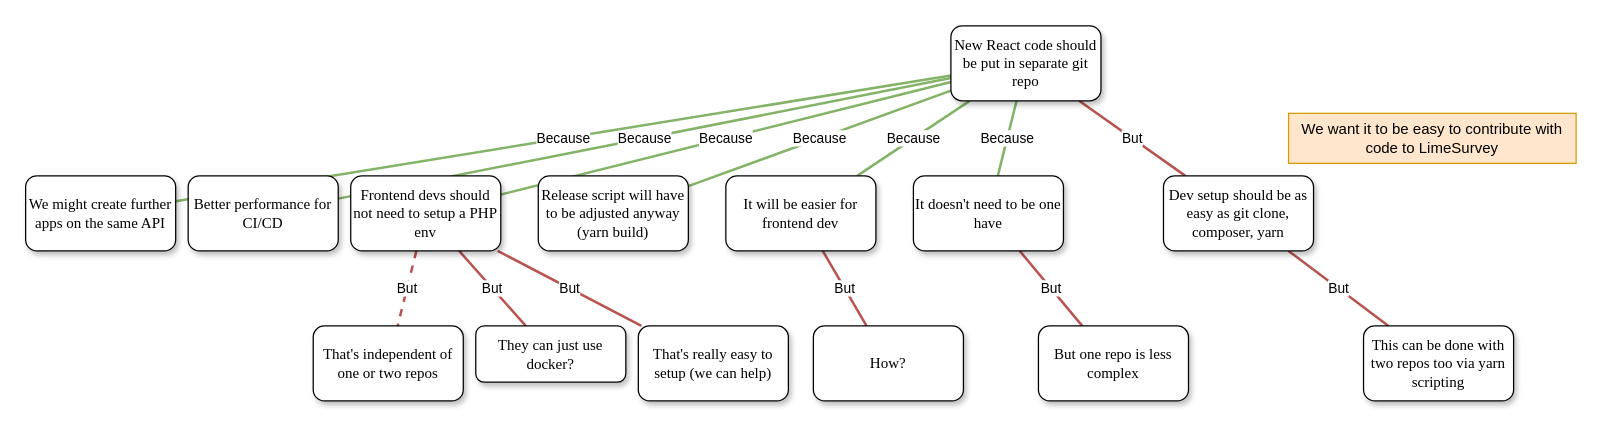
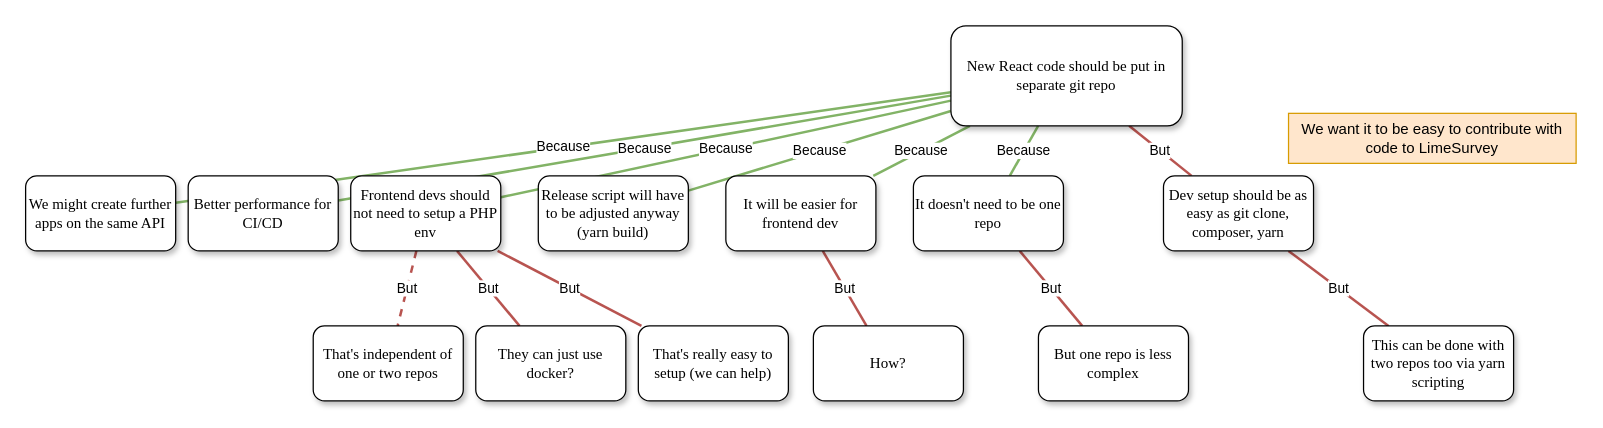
(1026, 63) -> (1066, 76)
(988, 213) -> (988, 213)
(551, 354) -> (551, 363)
